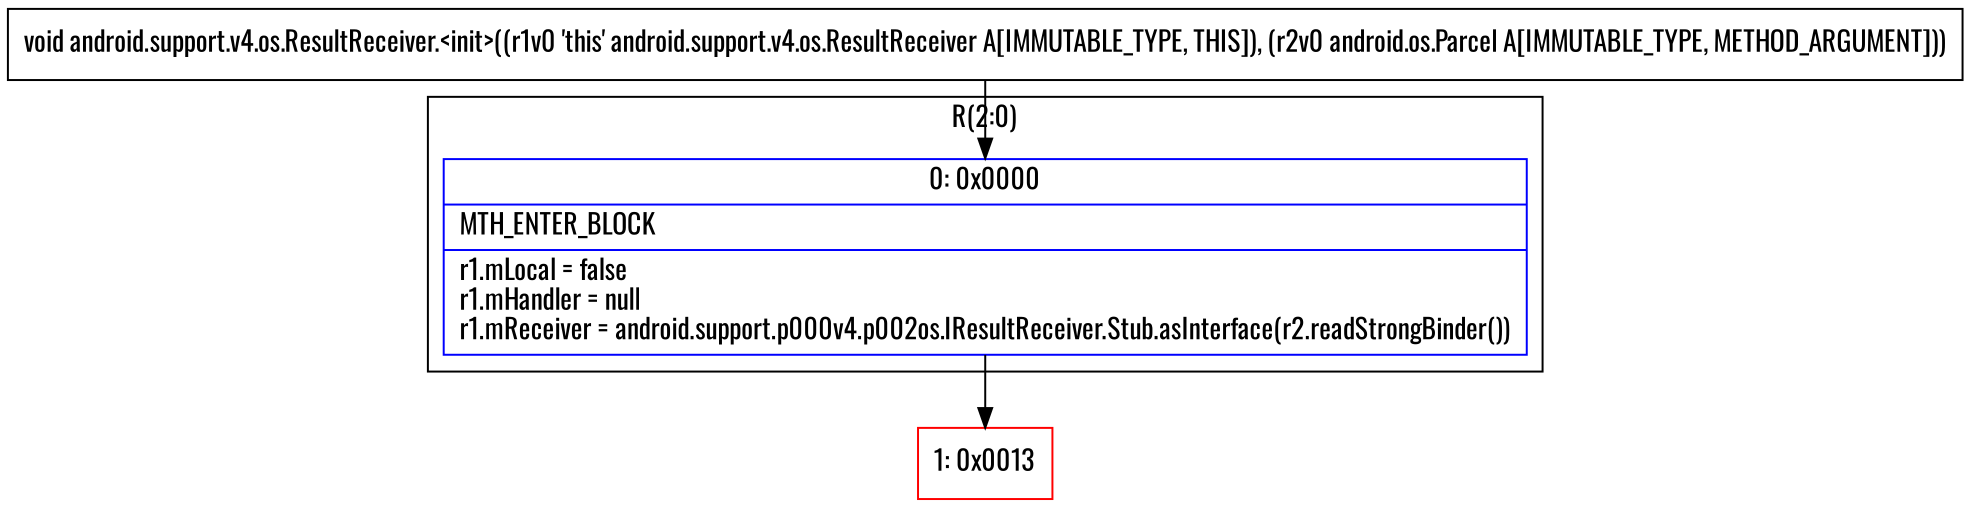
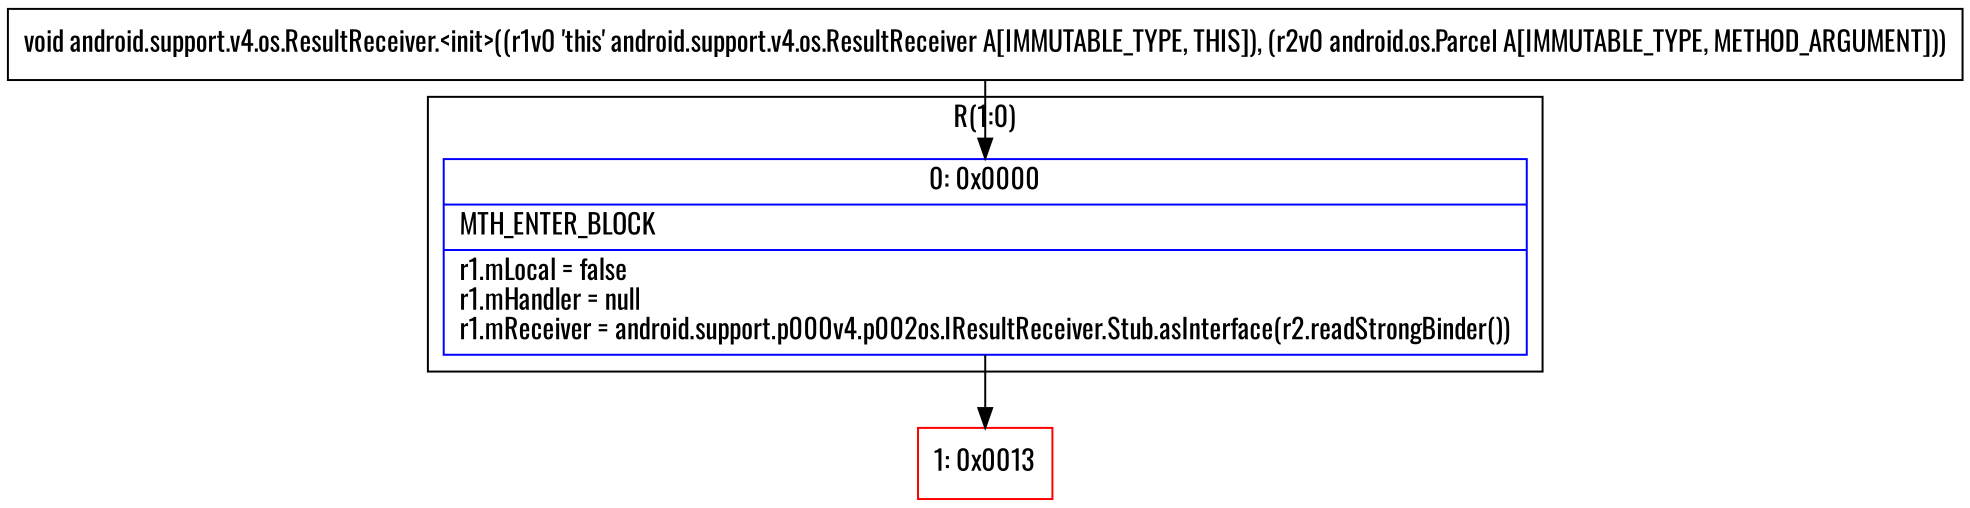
(985, 120) -> (985, 120)
